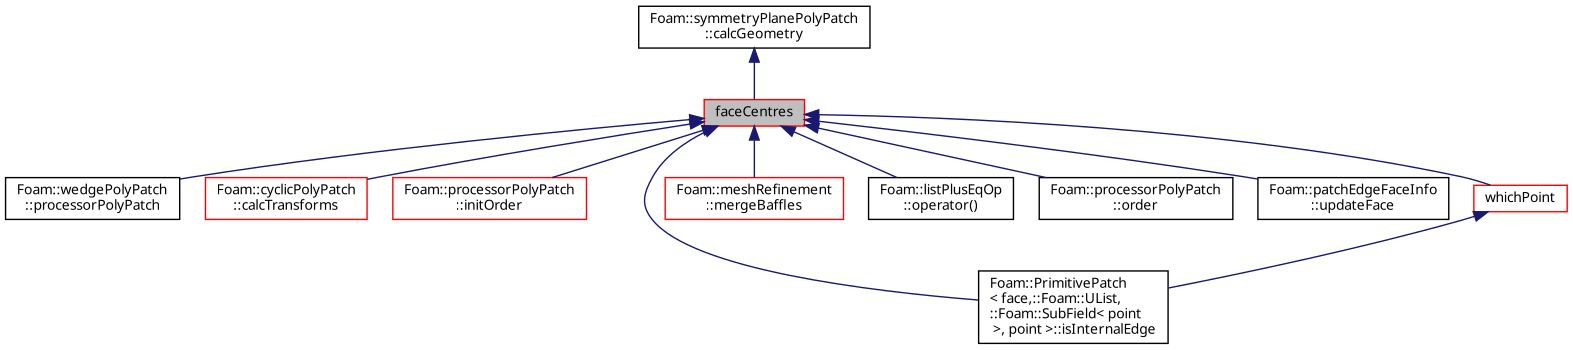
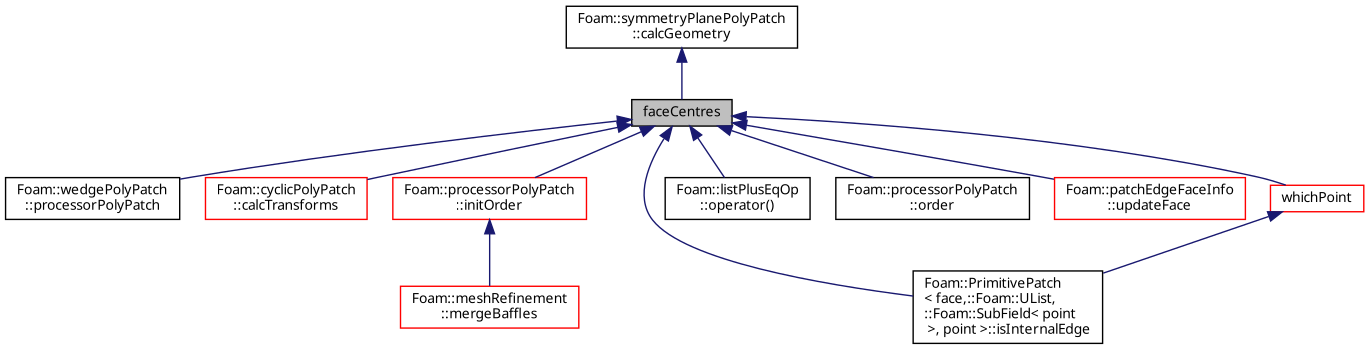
(754, 113) -> (682, 113)
(754, 159) -> (490, 260)
(1353, 199) -> (1150, 199)
